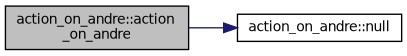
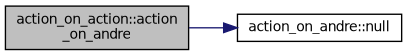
(97, 28) -> (97, 28)
